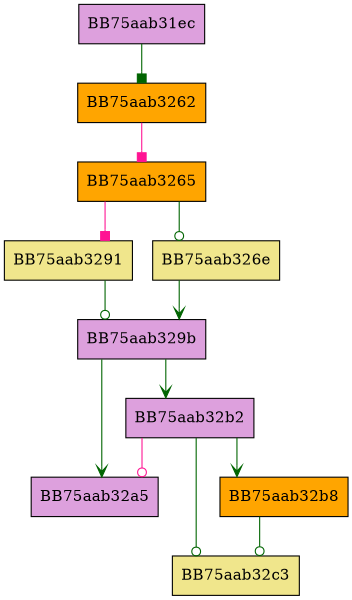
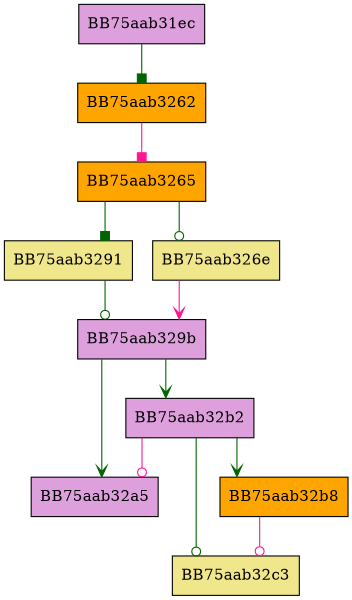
(105, 215) -> (105, 215)
(179, 294) -> (179, 294)
(260, 532) -> (260, 532)
